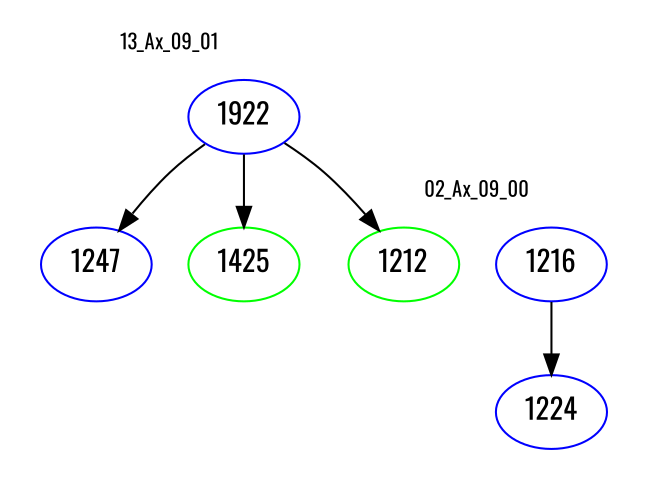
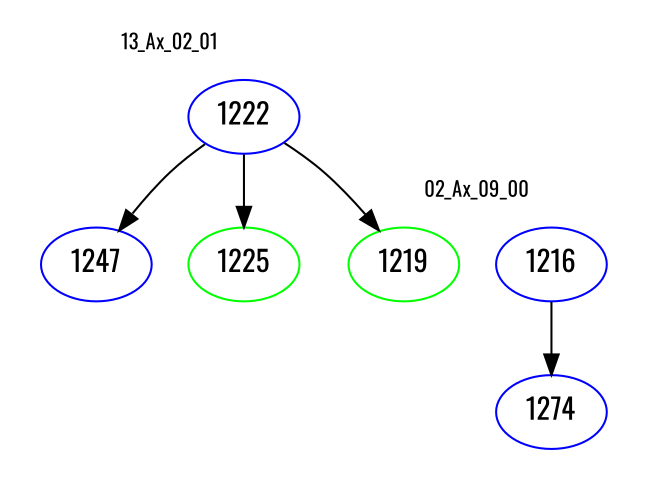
(170, 44) -> (170, 44)
(244, 117) -> (244, 117)
(244, 264) -> (244, 264)
(404, 264) -> (404, 264)
(551, 412) -> (551, 412)
